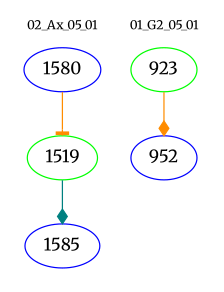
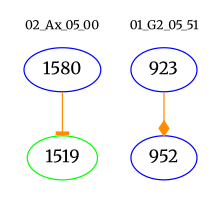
(62, 26) -> (62, 26)
(165, 26) -> (165, 26)
(164, 70) -> (164, 70)
(62, 246) -> none
